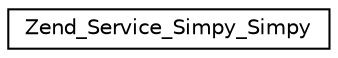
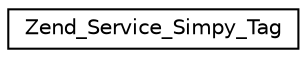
(169, 29) -> (153, 29)
